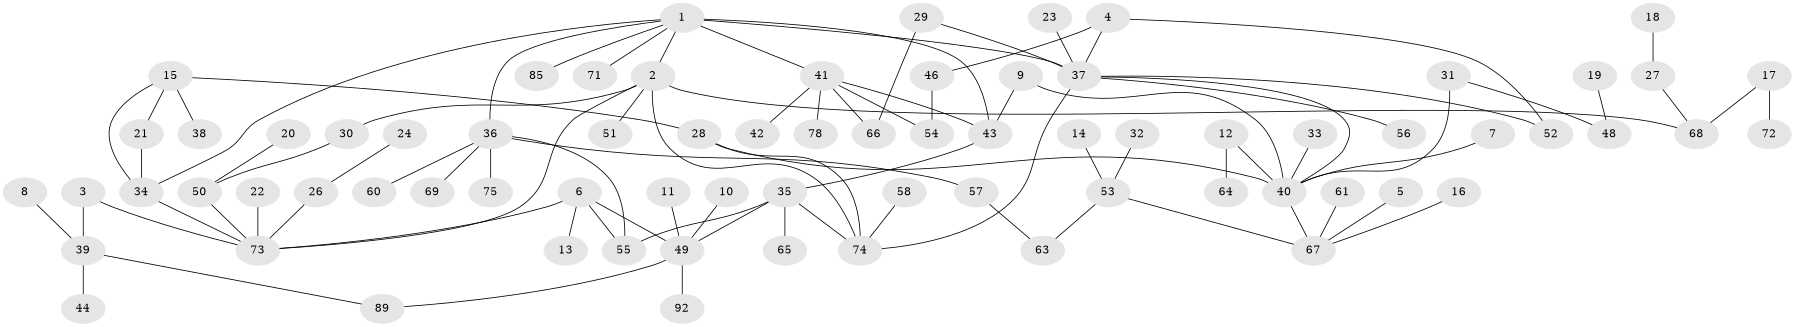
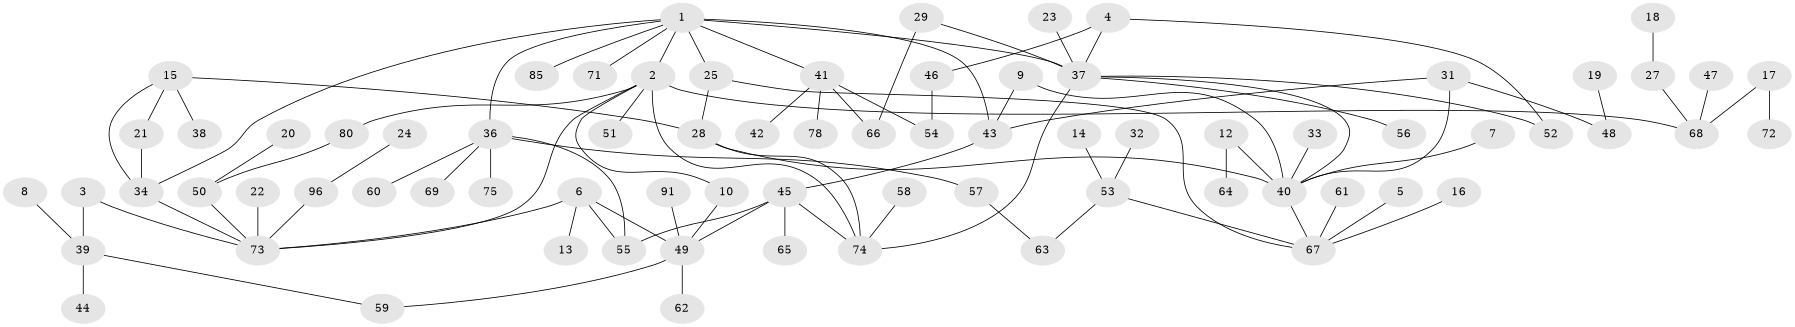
none -> (711, 76)
none -> (1711, 76)
(908, 101) -> (1197, 99)
(347, 134) -> (347, 134)
none -> (606, 169)
(316, 192) -> (316, 192)
(668, 192) -> (668, 192)
(785, 192) -> (785, 192)
(382, 309) -> (382, 309)
(682, 309) -> (682, 309)
